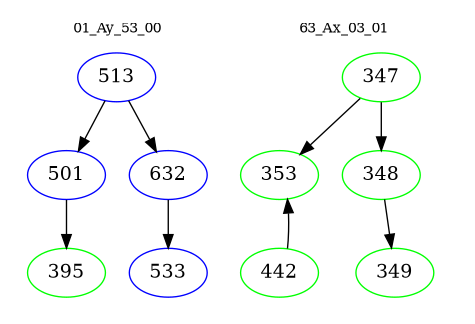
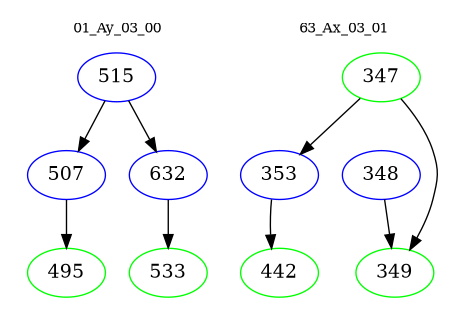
(117, 29) -> (117, 29)
(117, 77) -> (117, 77)
(381, 120) -> (437, 165)
(66, 175) -> (66, 175)
(280, 175) -> (280, 175)
(381, 175) -> (381, 175)
(289, 231) -> (270, 217)
(66, 273) -> (66, 273)
(168, 273) -> (168, 273)
